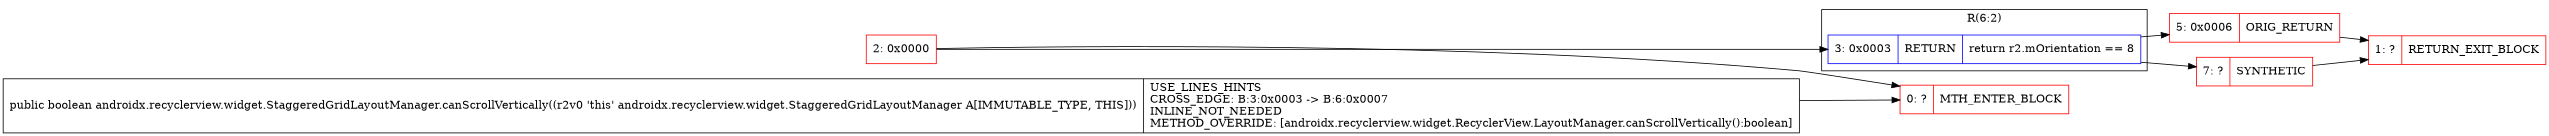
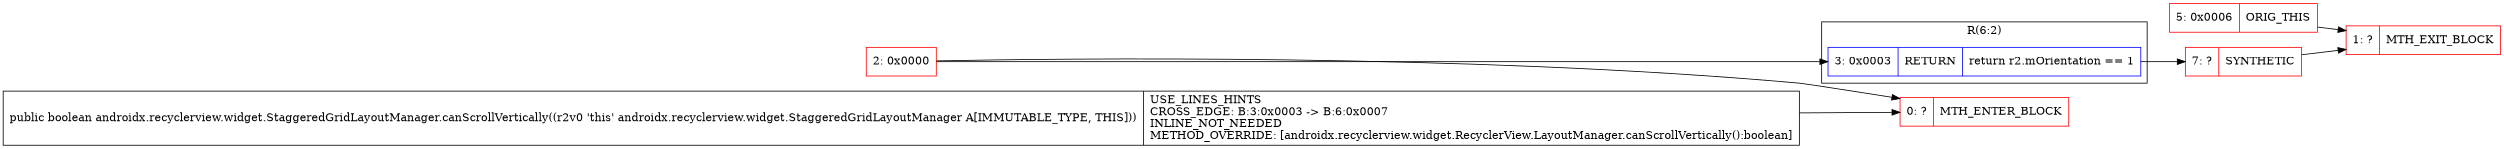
(2290, 27) -> (2278, 18)
(2152, 36) -> none
(2052, 49) -> (2052, 61)
(2474, 50) -> (2440, 40)
